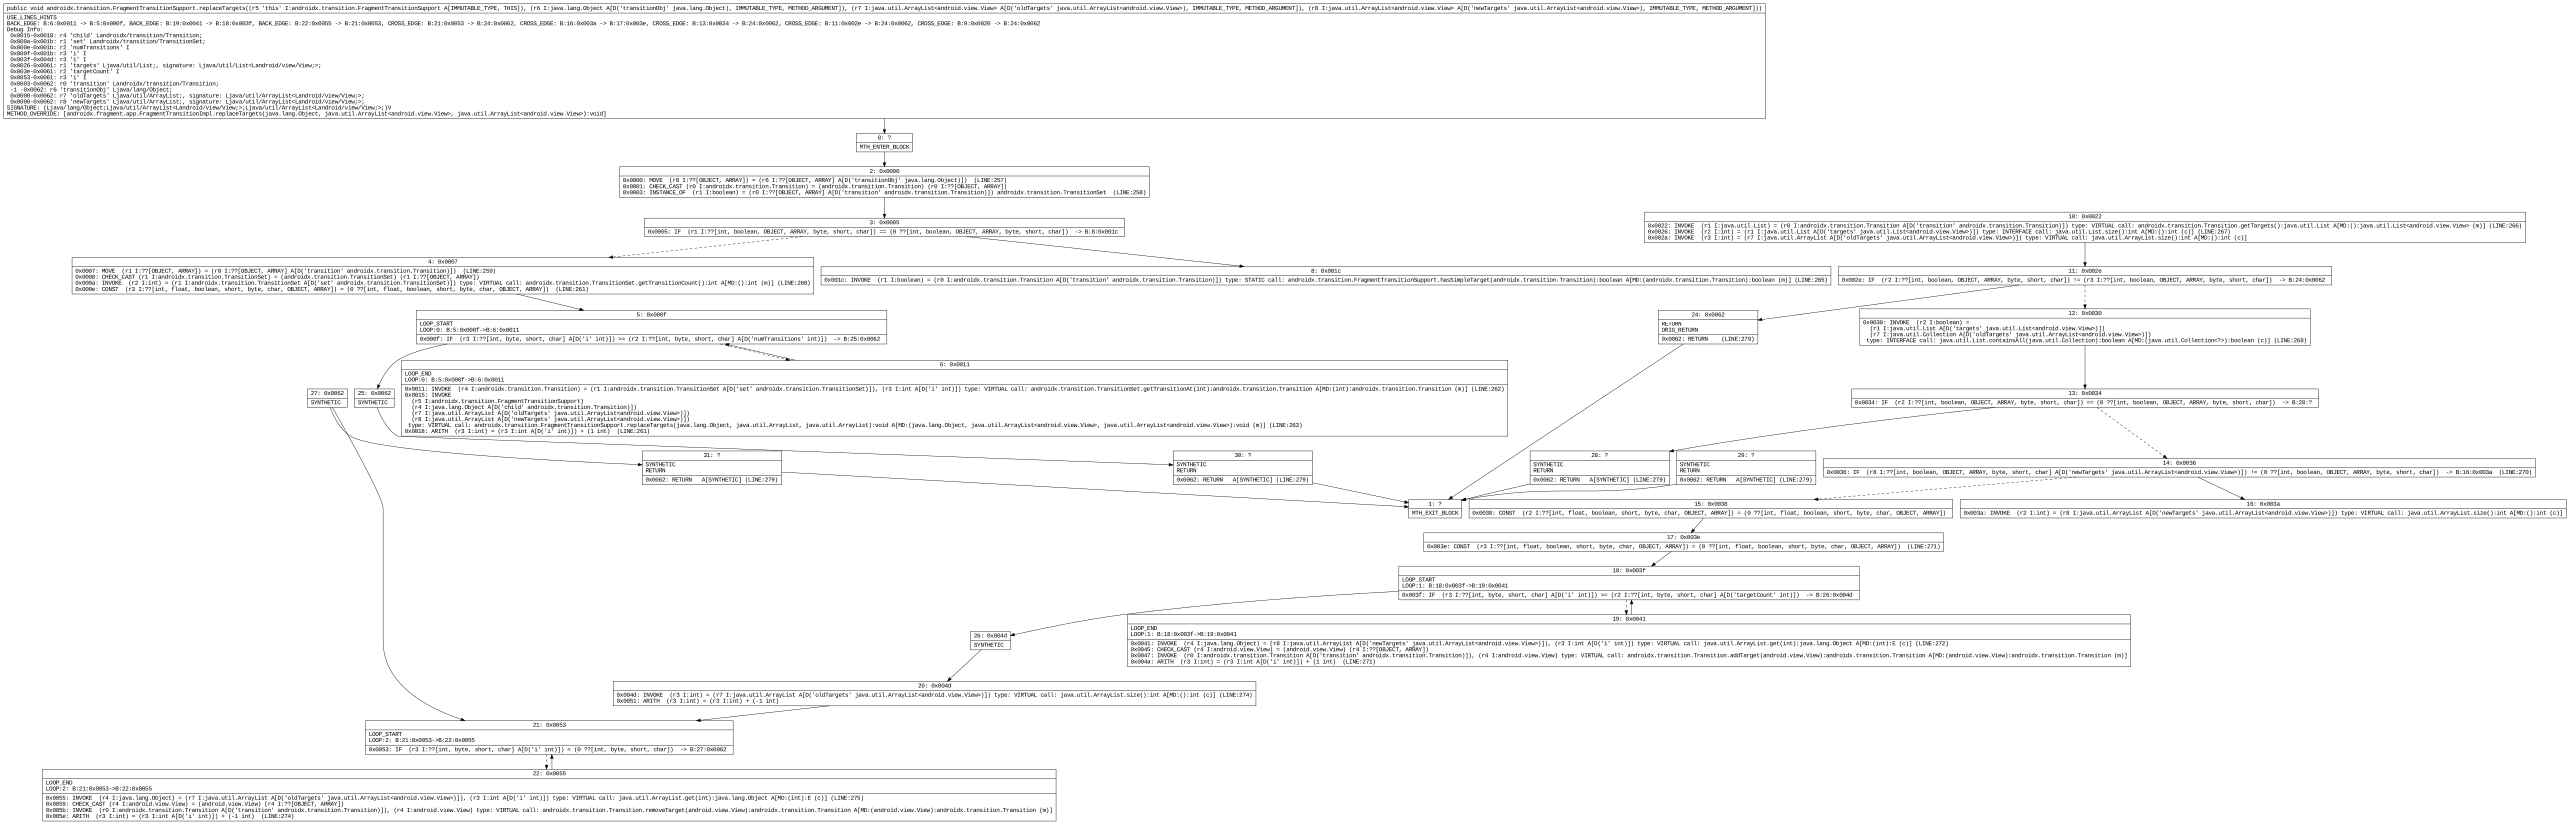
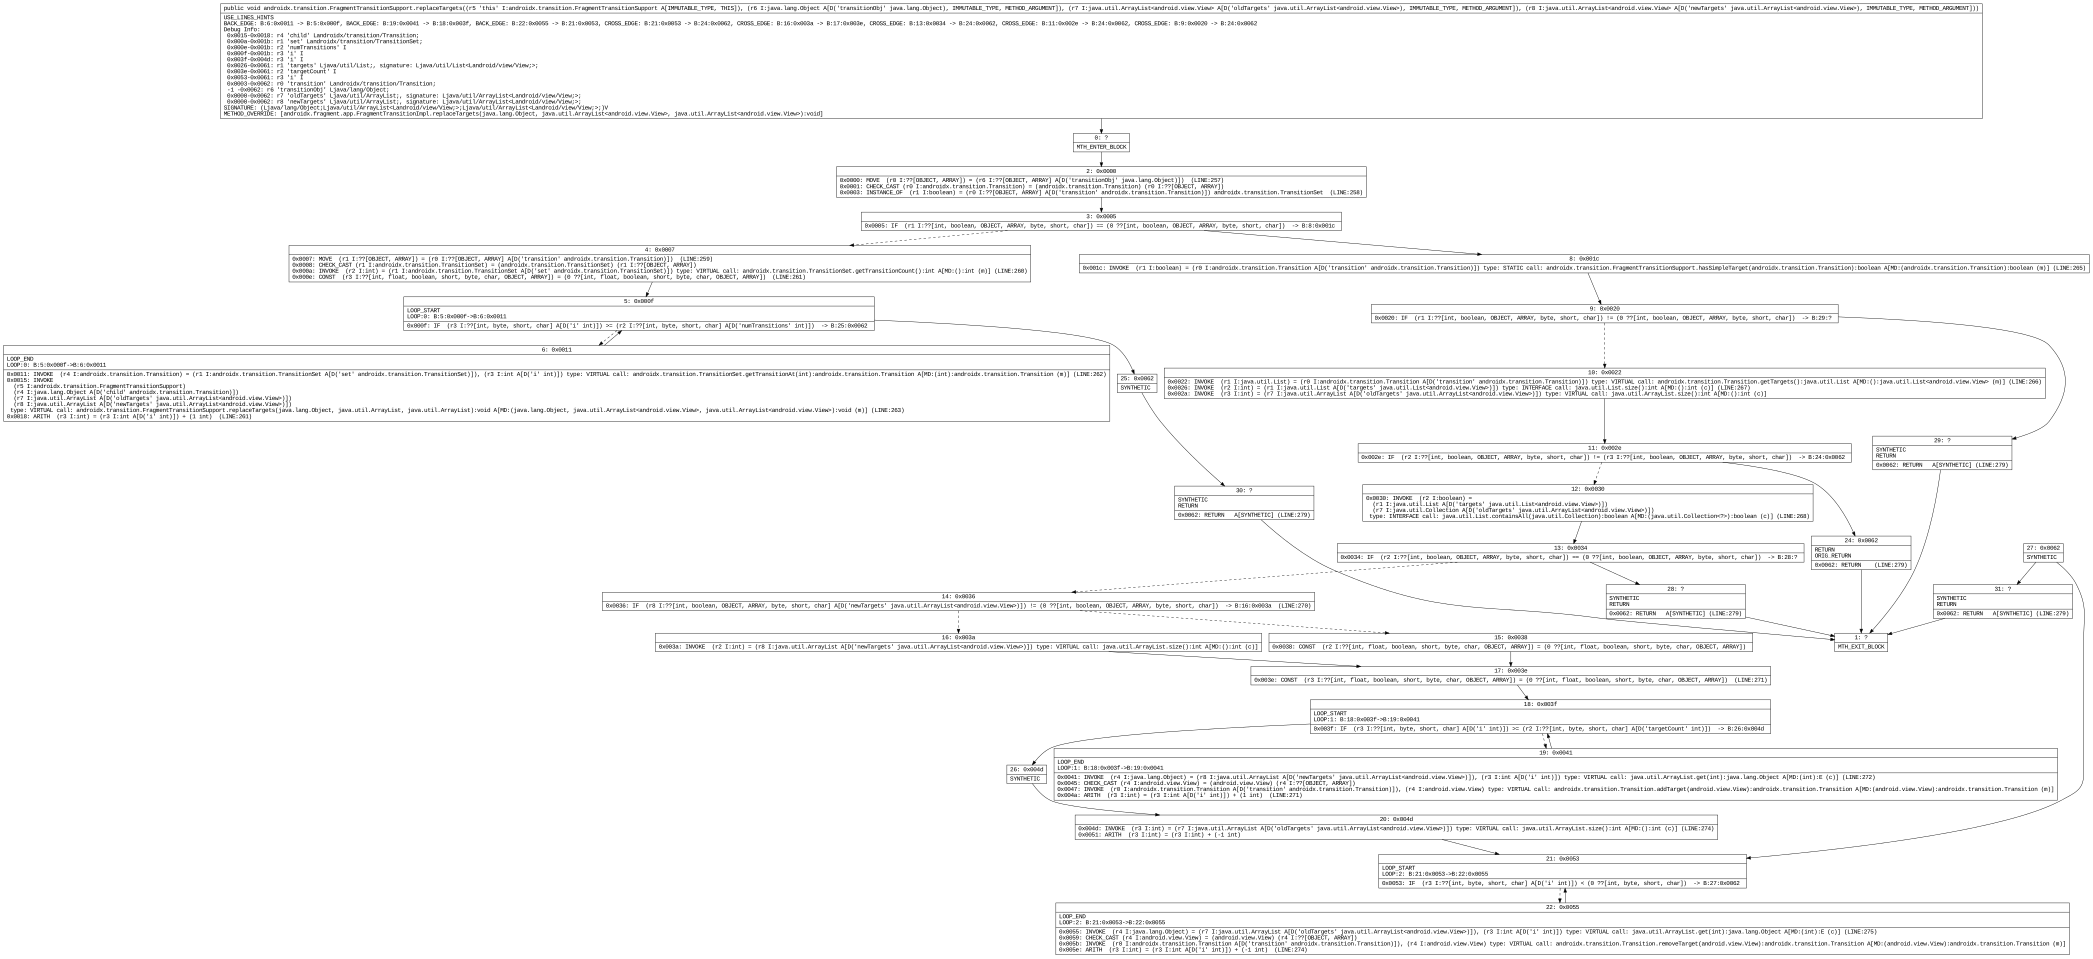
none -> (1605, 314)
(2219, 487) -> (959, 620)
none -> (1233, 659)
